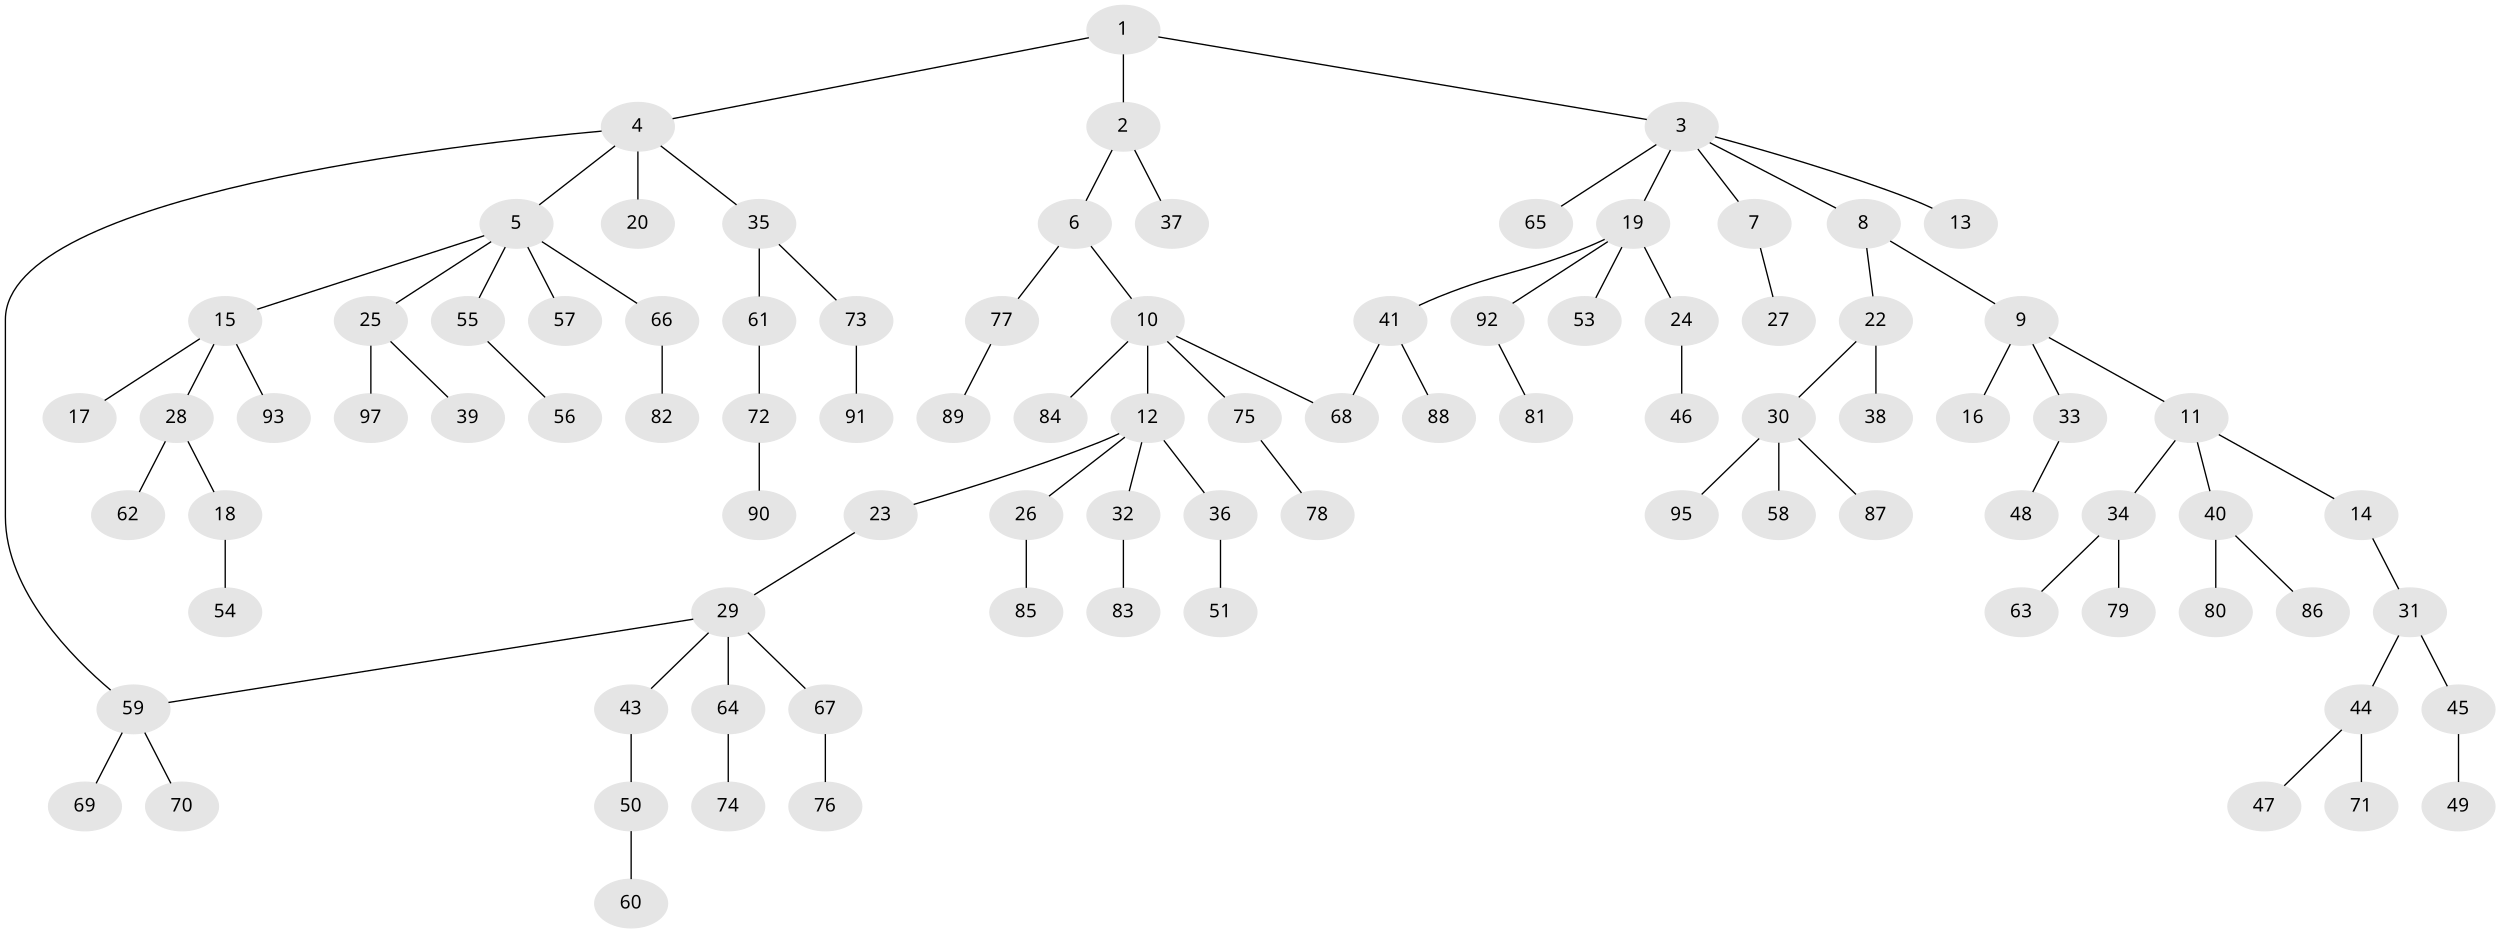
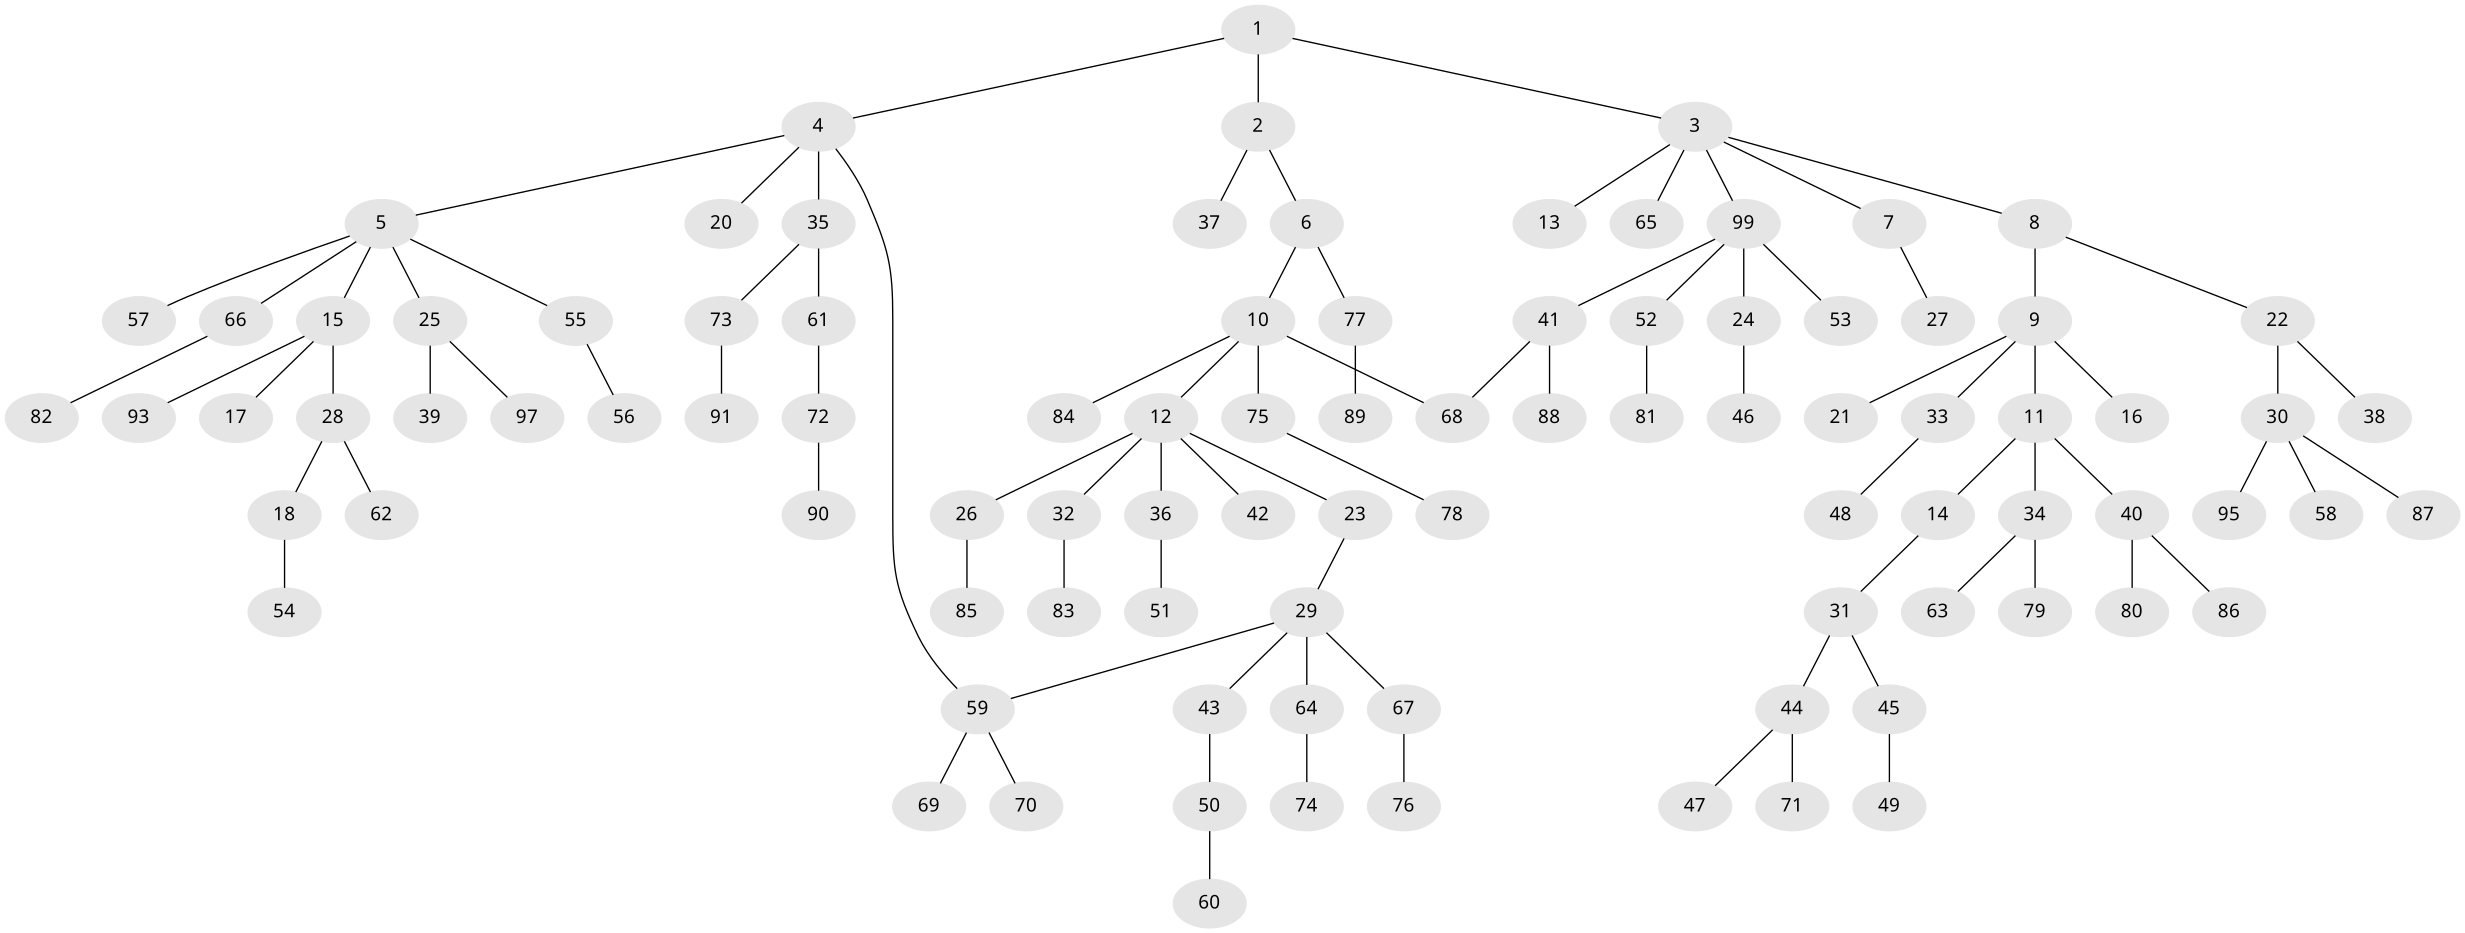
(1633, 224) -> (1744, 224)
(1488, 321) -> (1647, 321)
none -> (1841, 418)
none -> (1258, 515)
